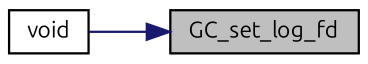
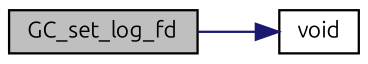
(118, 32) -> (227, 32)
